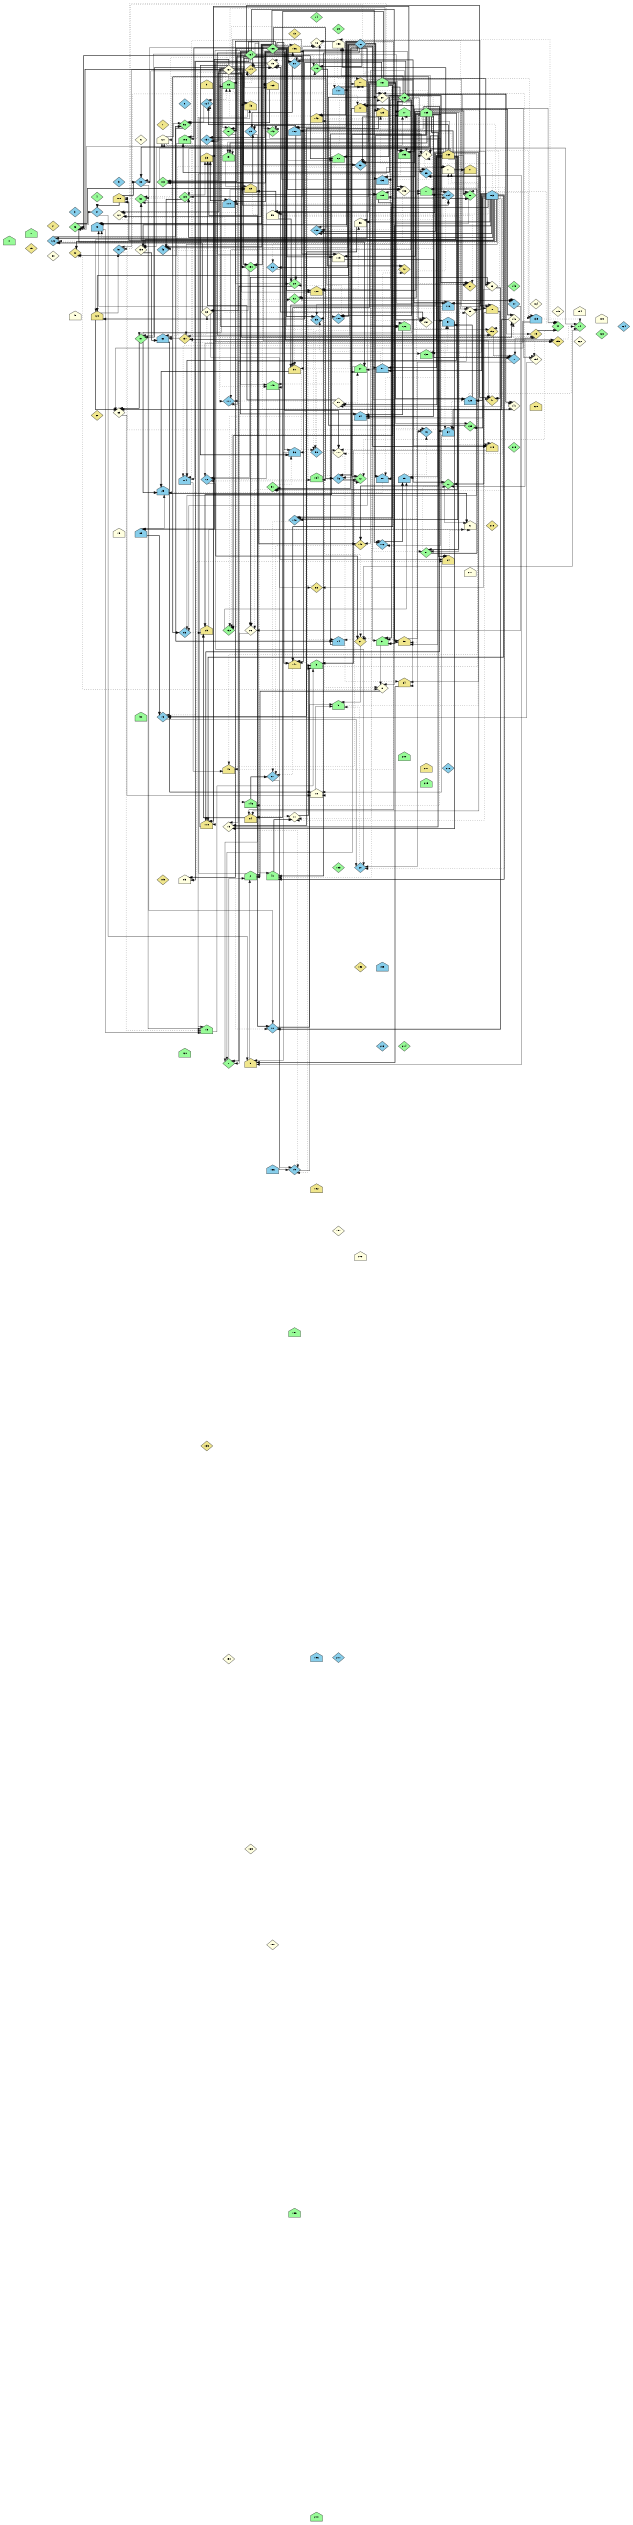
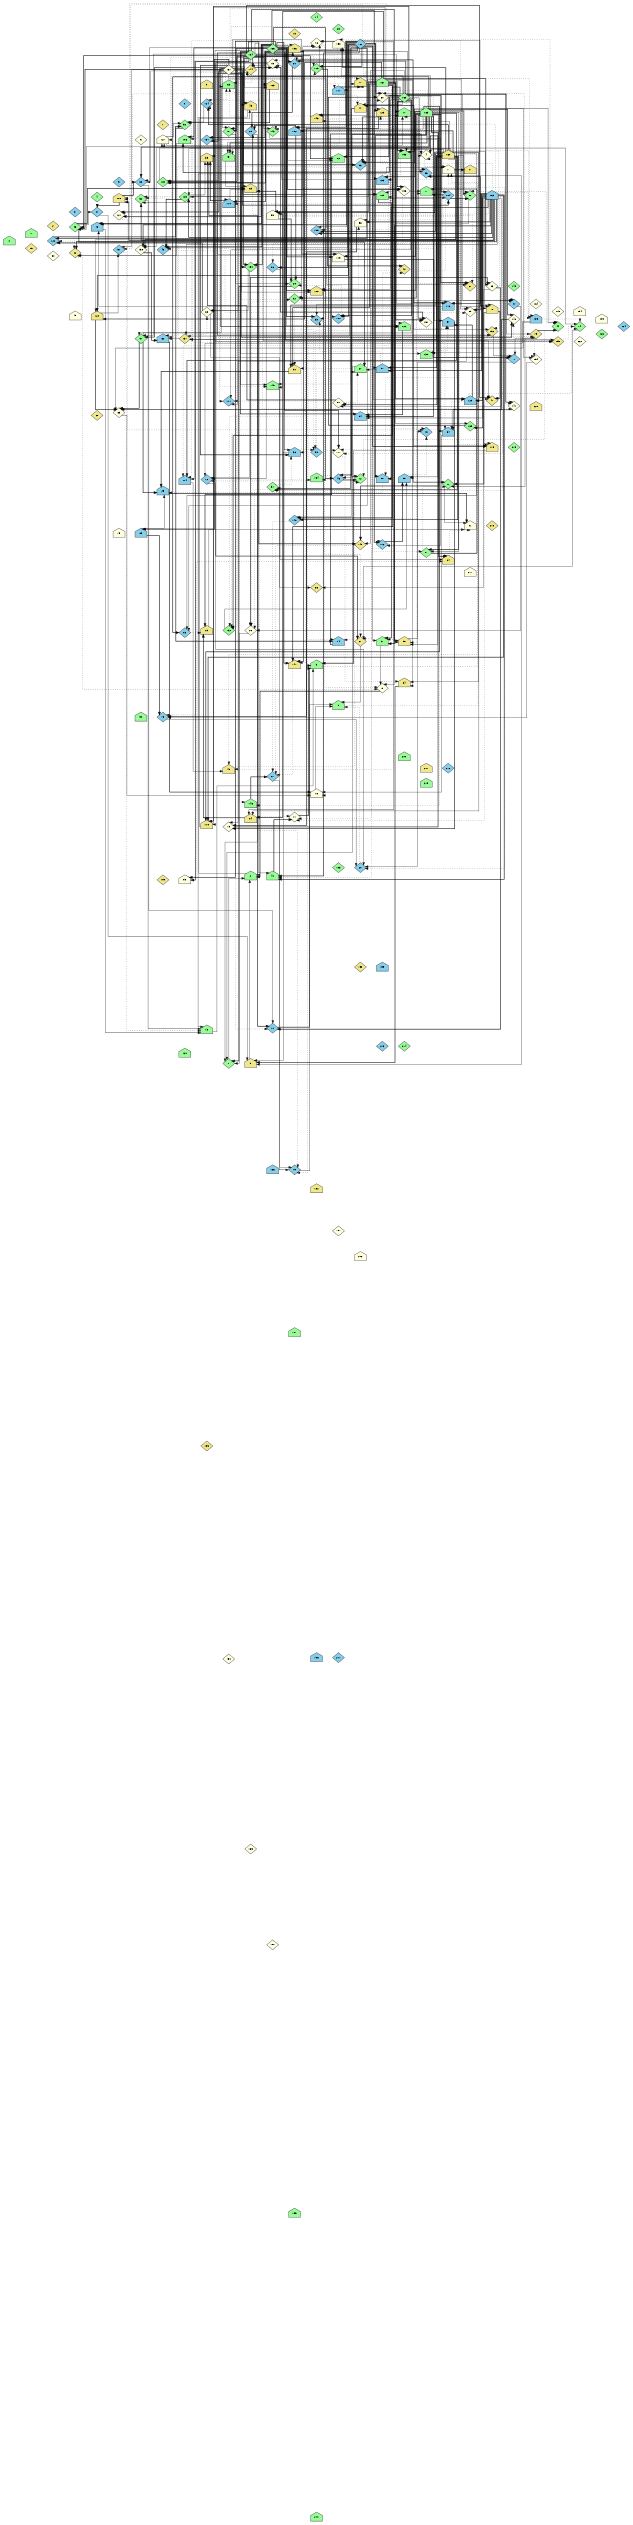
(314, 238) -> (304, 239)
